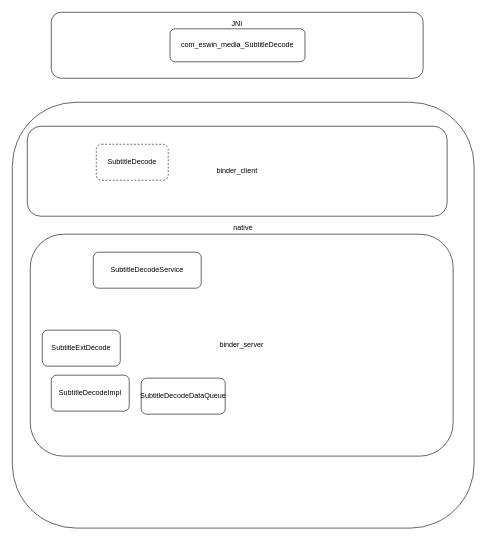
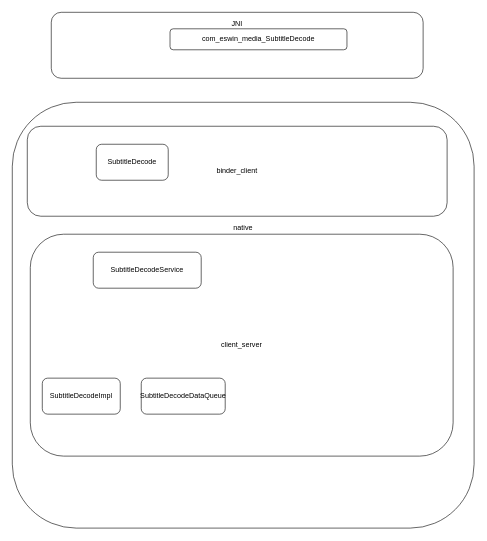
(238, 45) -> (259, 39)
(132, 162) -> (132, 162)
(242, 345) -> (242, 345)
(81, 348) -> none
(90, 393) -> (81, 396)
